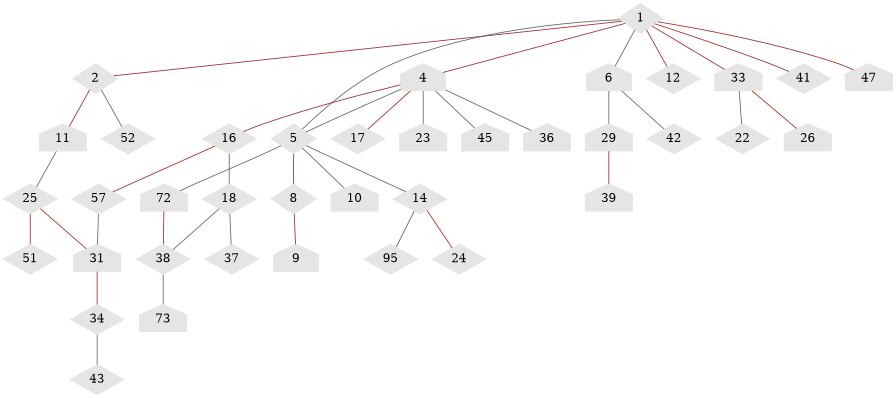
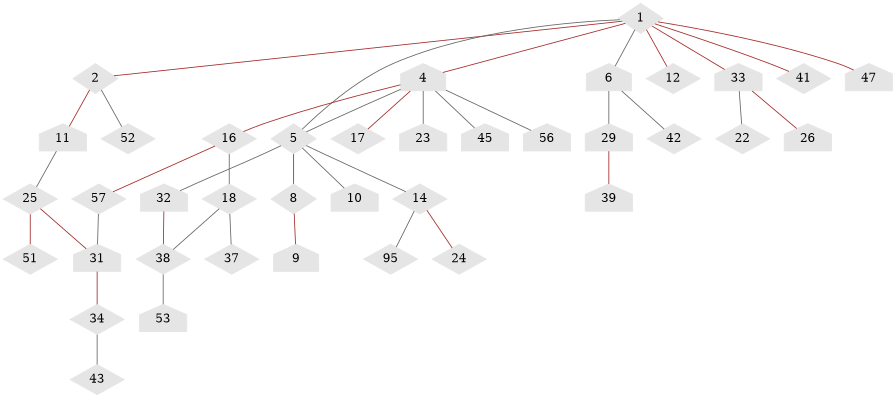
(547, 139) -> (547, 139)
(164, 199) -> (164, 199)
(163, 319) -> (163, 319)
